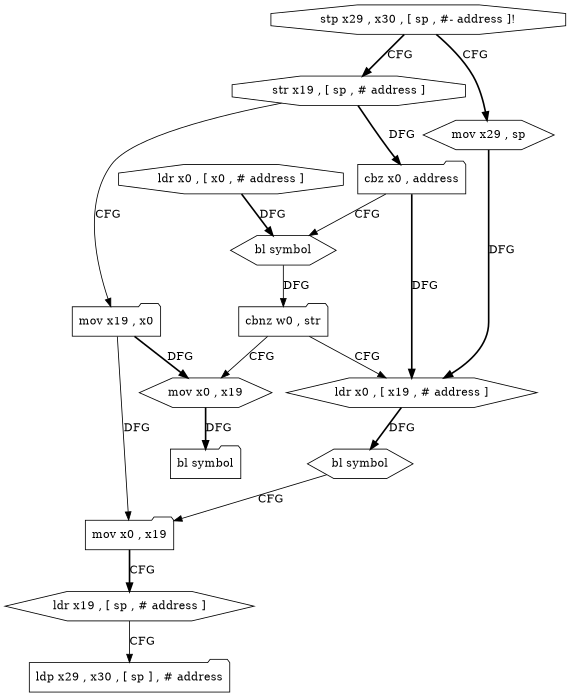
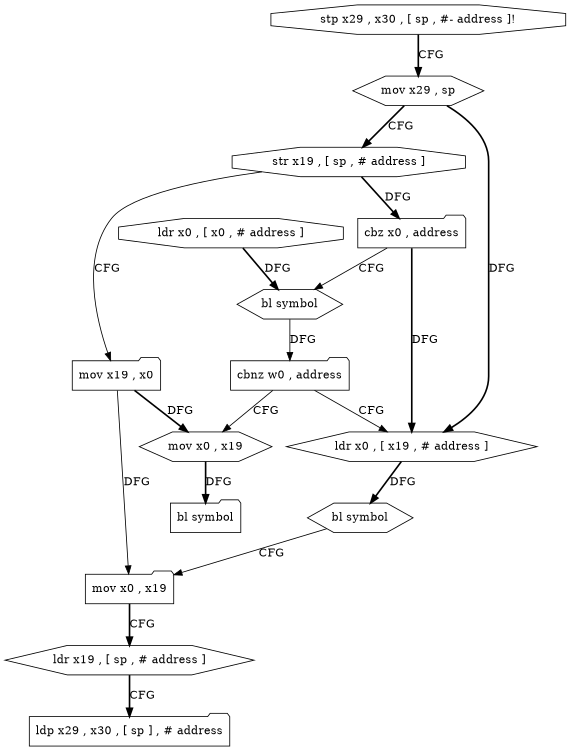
(387, 52) -> (387, 123)
(283, 321) -> (290, 375)
(130, 638) -> (130, 692)
